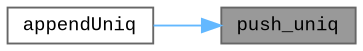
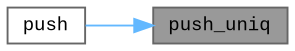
(80, 26) -> (46, 26)
